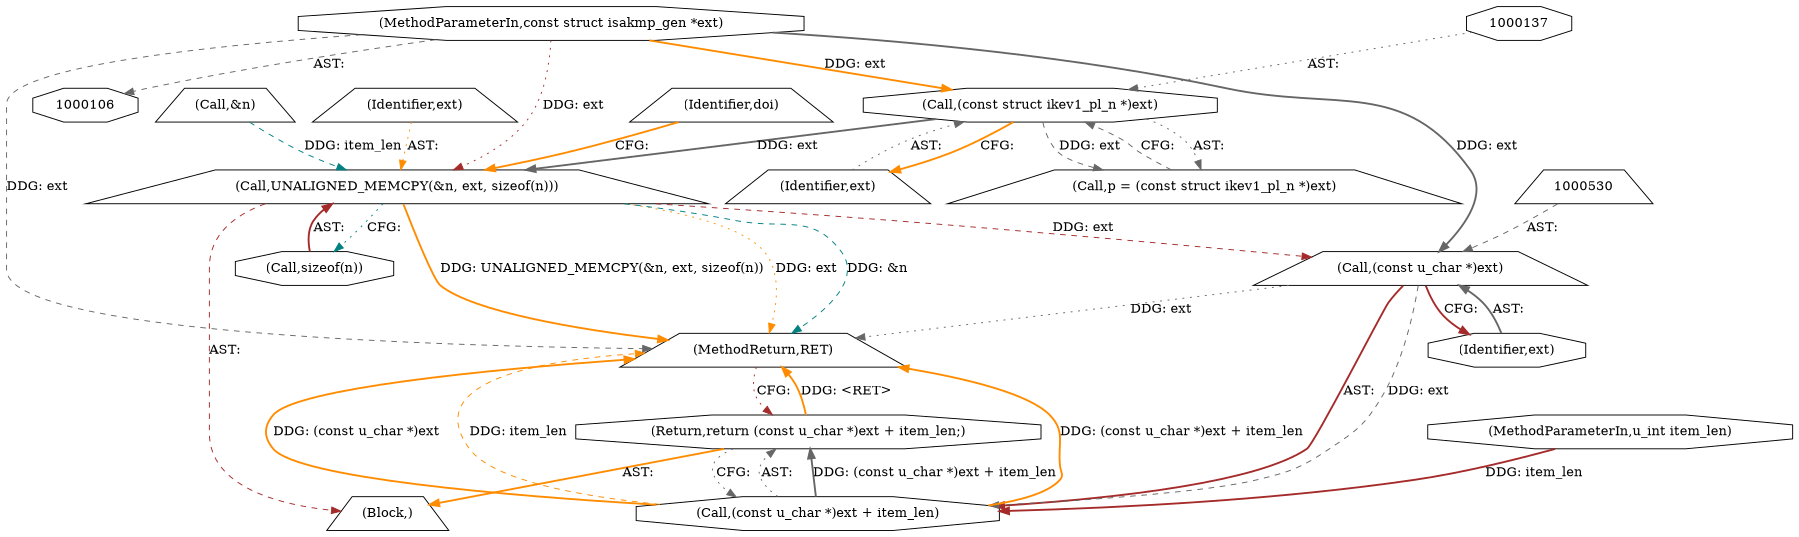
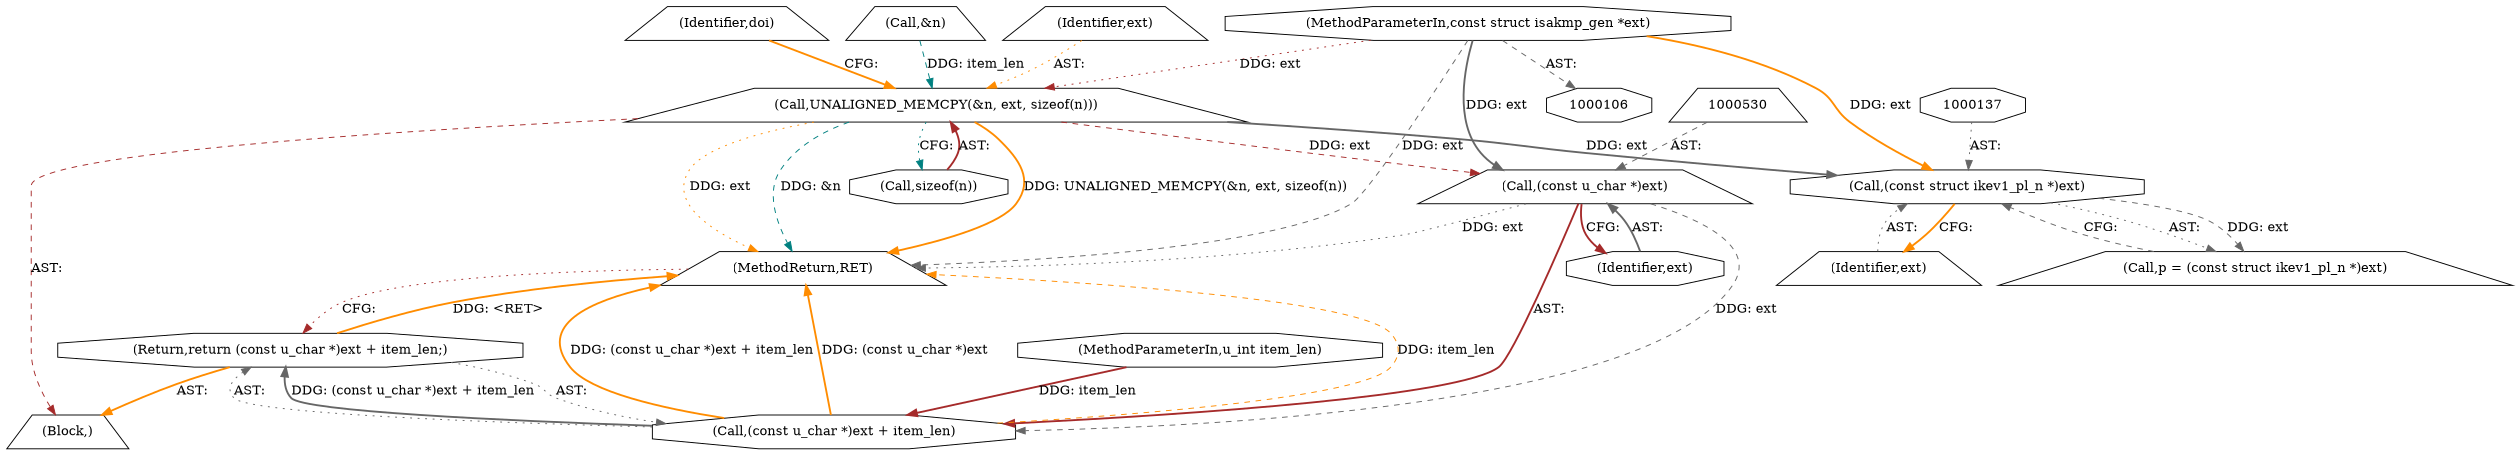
(736, 144) -> (1527, 146)
(736, 473) -> (574, 391)
